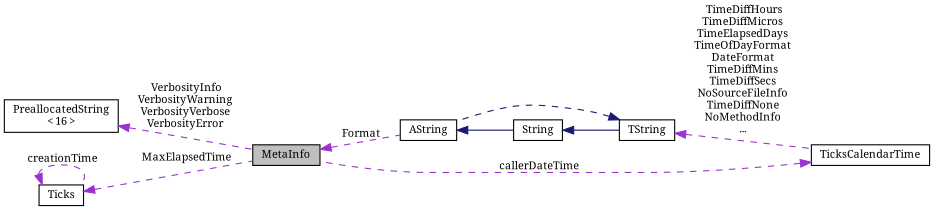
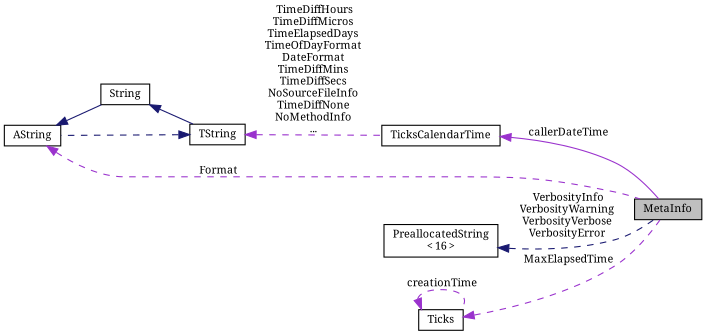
(191, 139) -> (584, 246)
(366, 141) -> (347, 177)
(560, 172) -> (592, 153)
